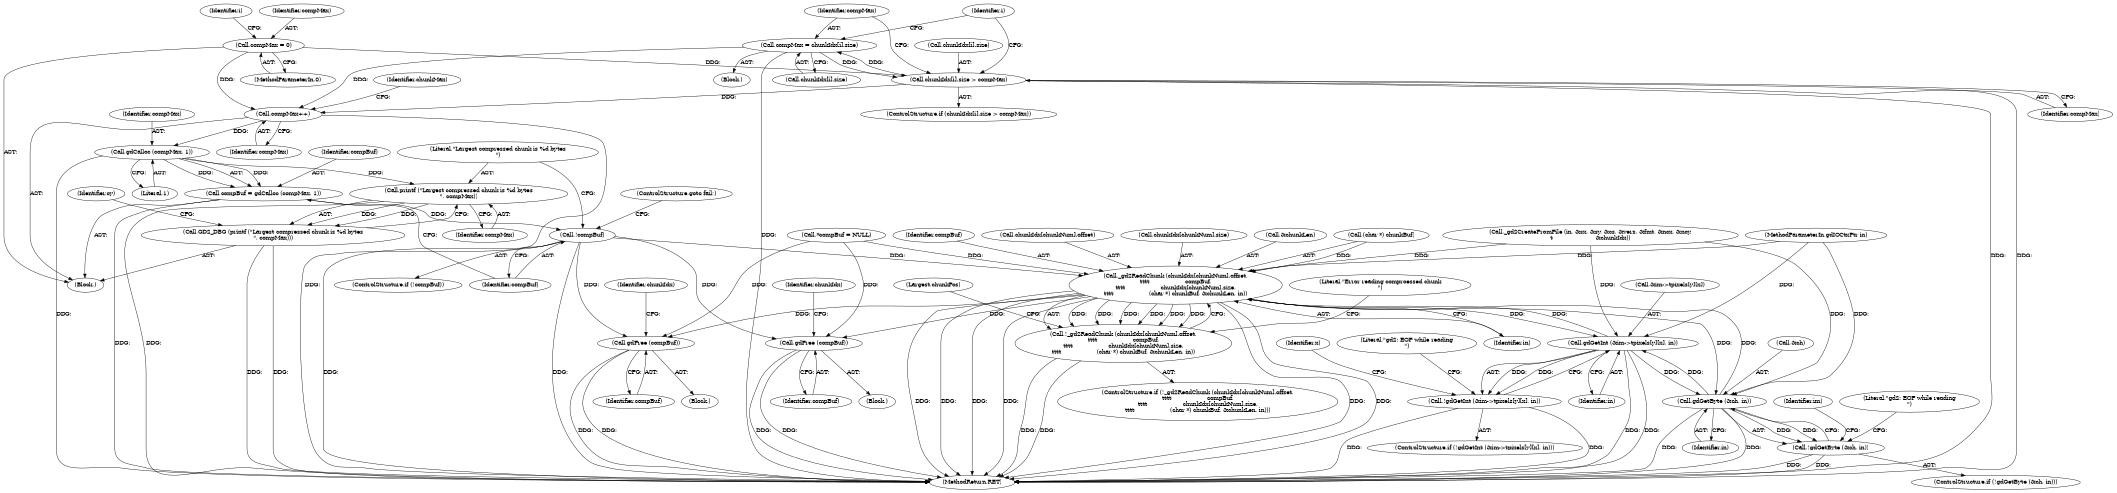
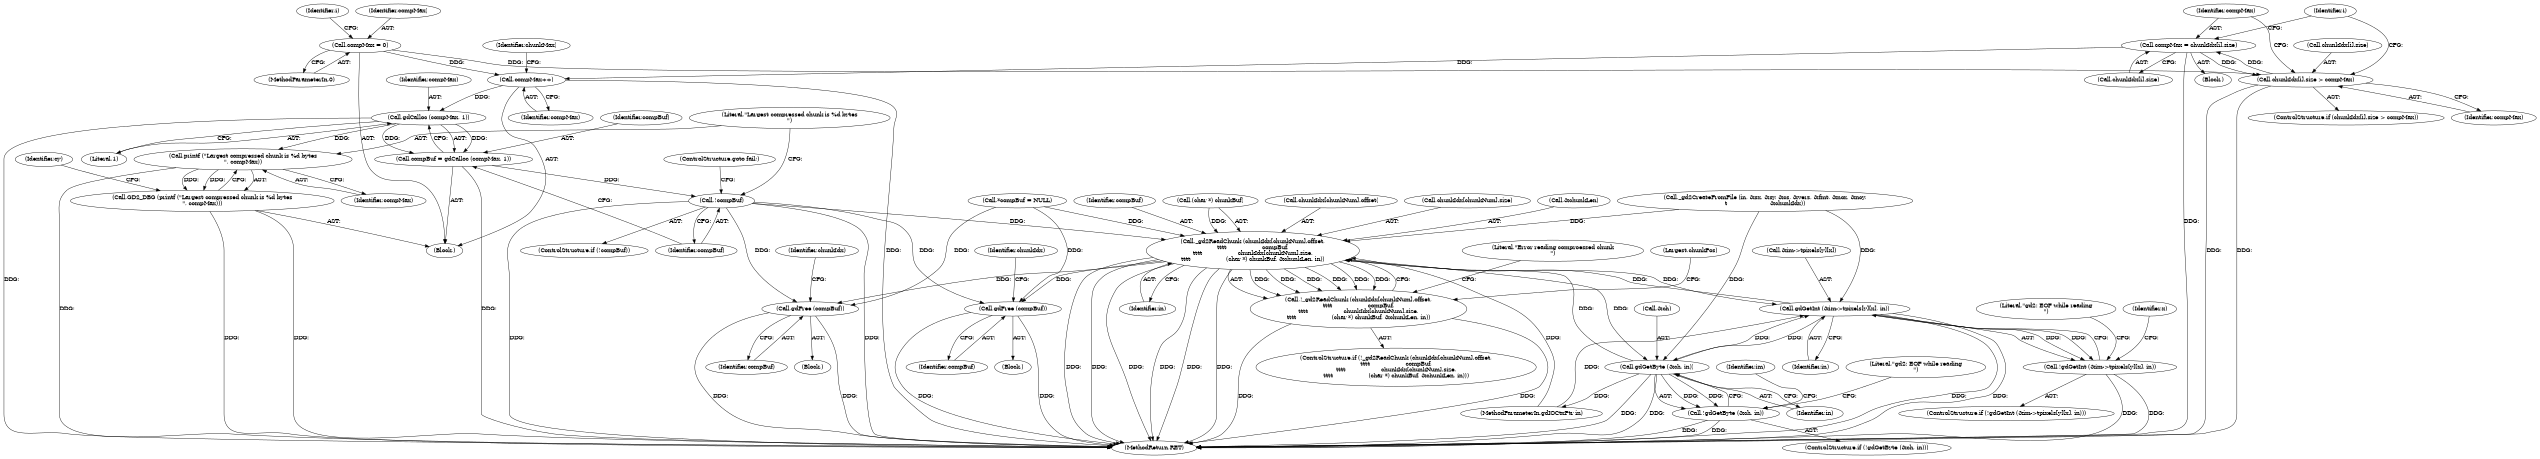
(615, 100) -> none
none -> (434, 142)
(1846, 357) -> (1602, 389)
